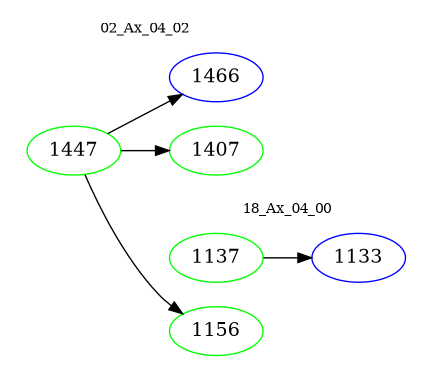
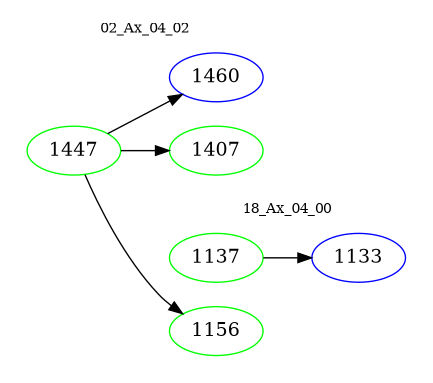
(216, 77) -> (216, 77)
